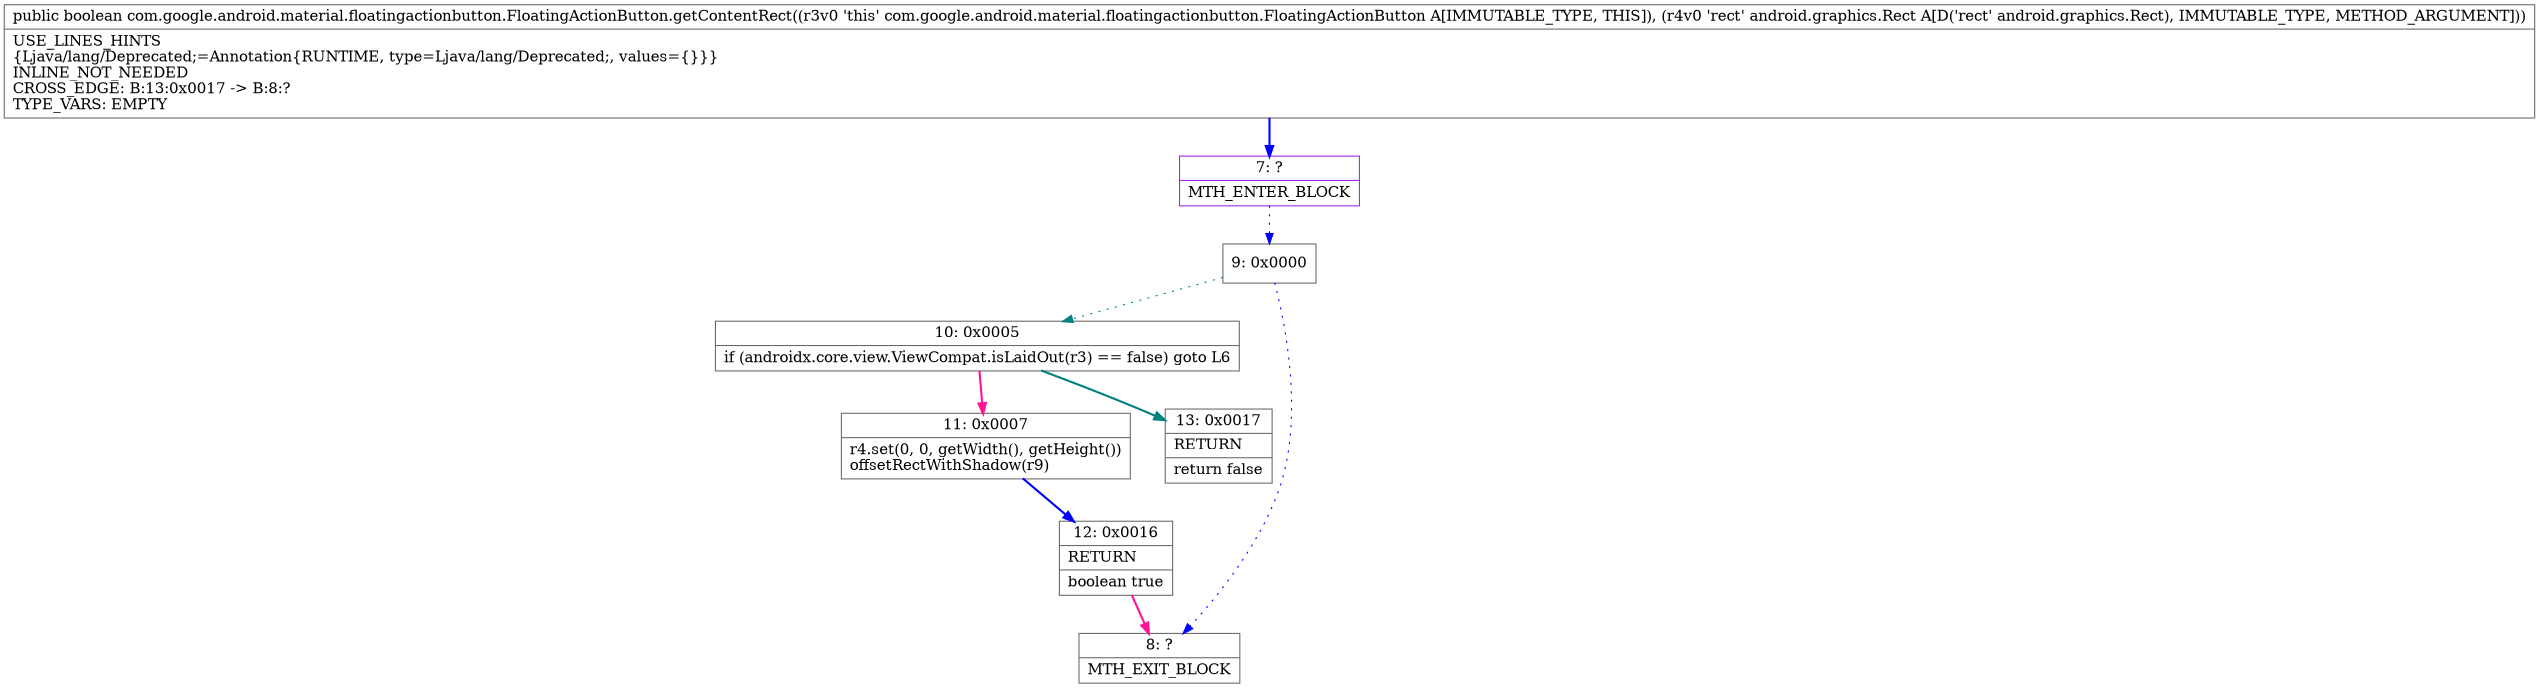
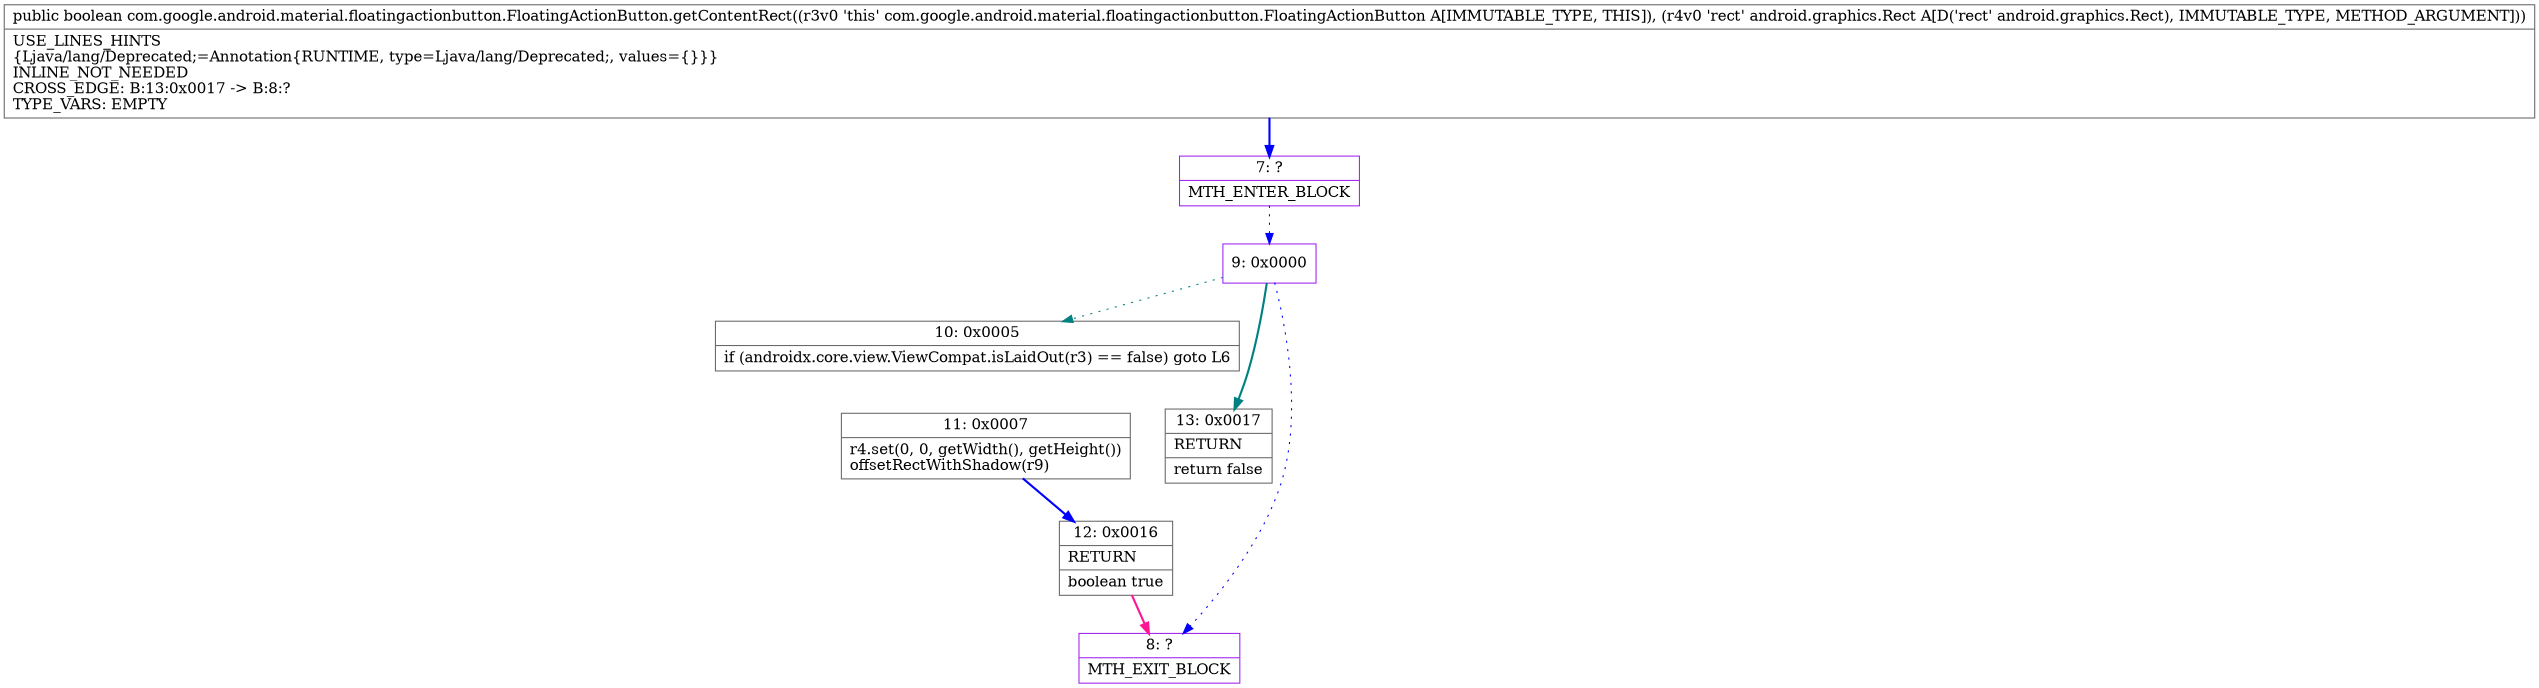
(1269, 264) -> (1269, 264)
(981, 387) -> none
(1099, 393) -> (1256, 342)
(1159, 658) -> (1159, 658)
